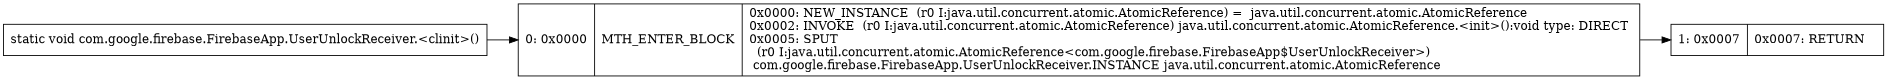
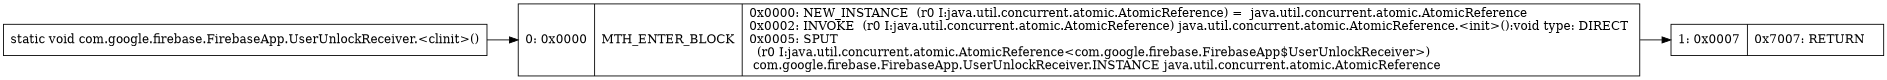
(1816, 39) -> (1816, 39)
